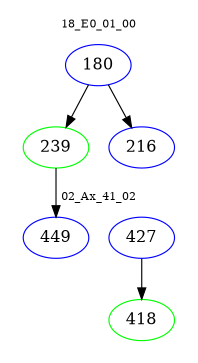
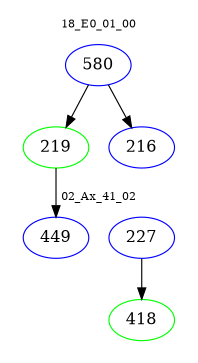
(98, 65) -> (98, 65)
(56, 147) -> (56, 147)
(142, 238) -> (142, 238)
